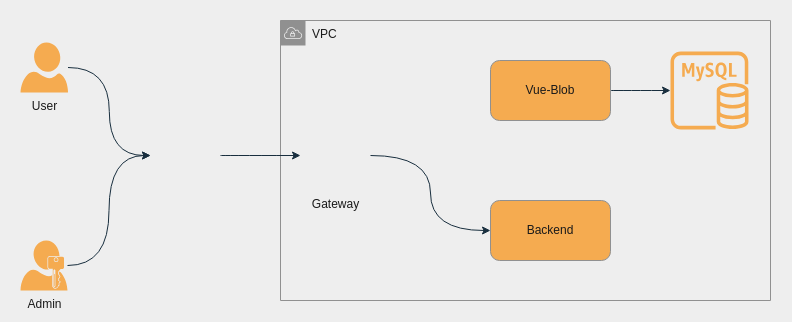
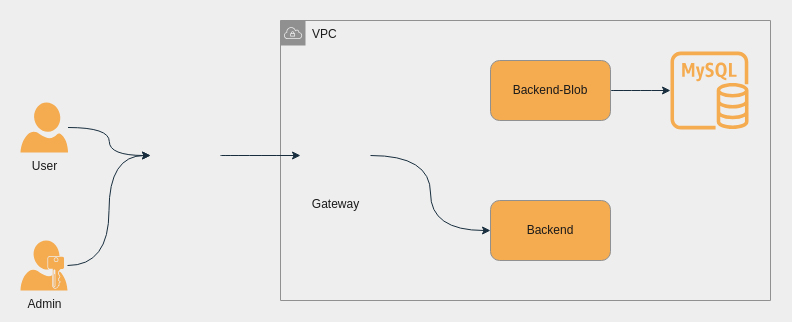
(44, 68) -> (44, 128)
(551, 91) -> (551, 91)
